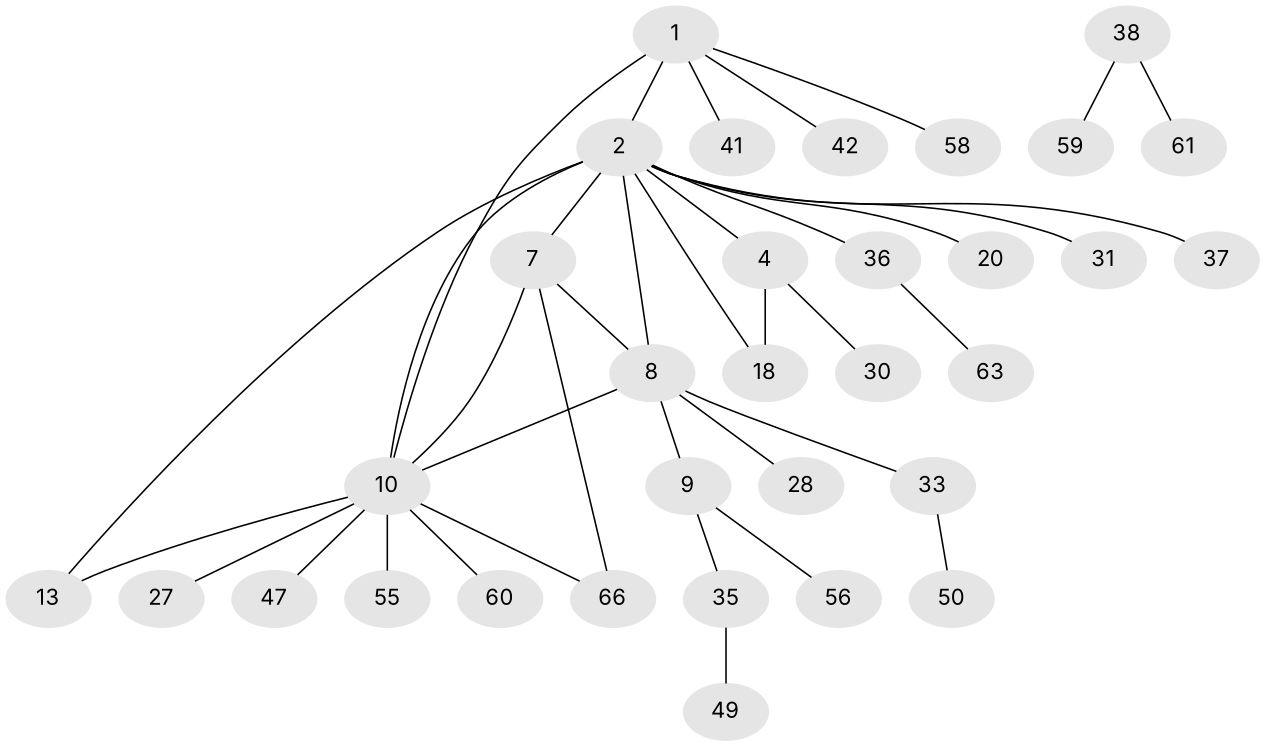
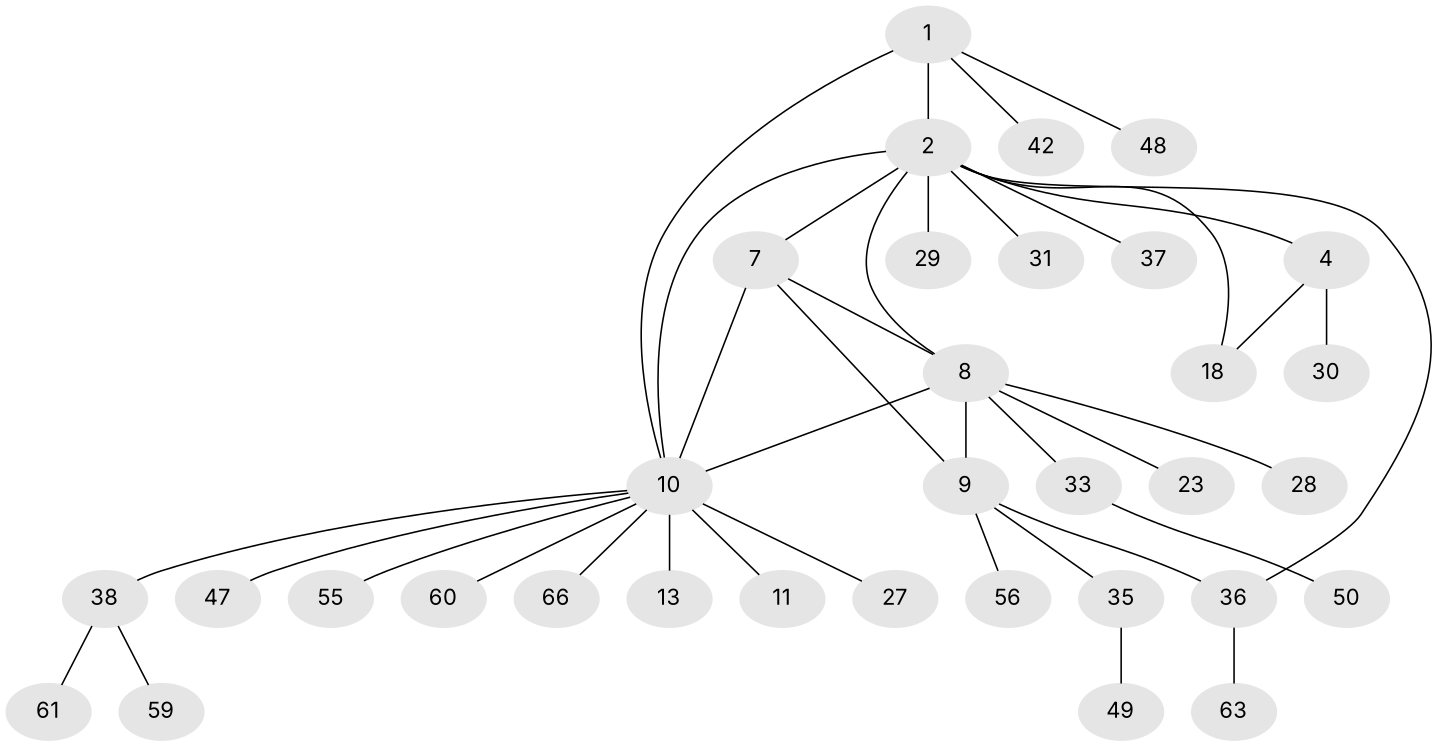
(732, 147) -> none
(958, 147) -> (1154, 147)
(991, 260) -> (928, 260)
(303, 337) -> none
(573, 430) -> (861, 373)
none -> (1192, 486)
none -> (379, 521)
none -> (1100, 543)
none -> (782, 599)
